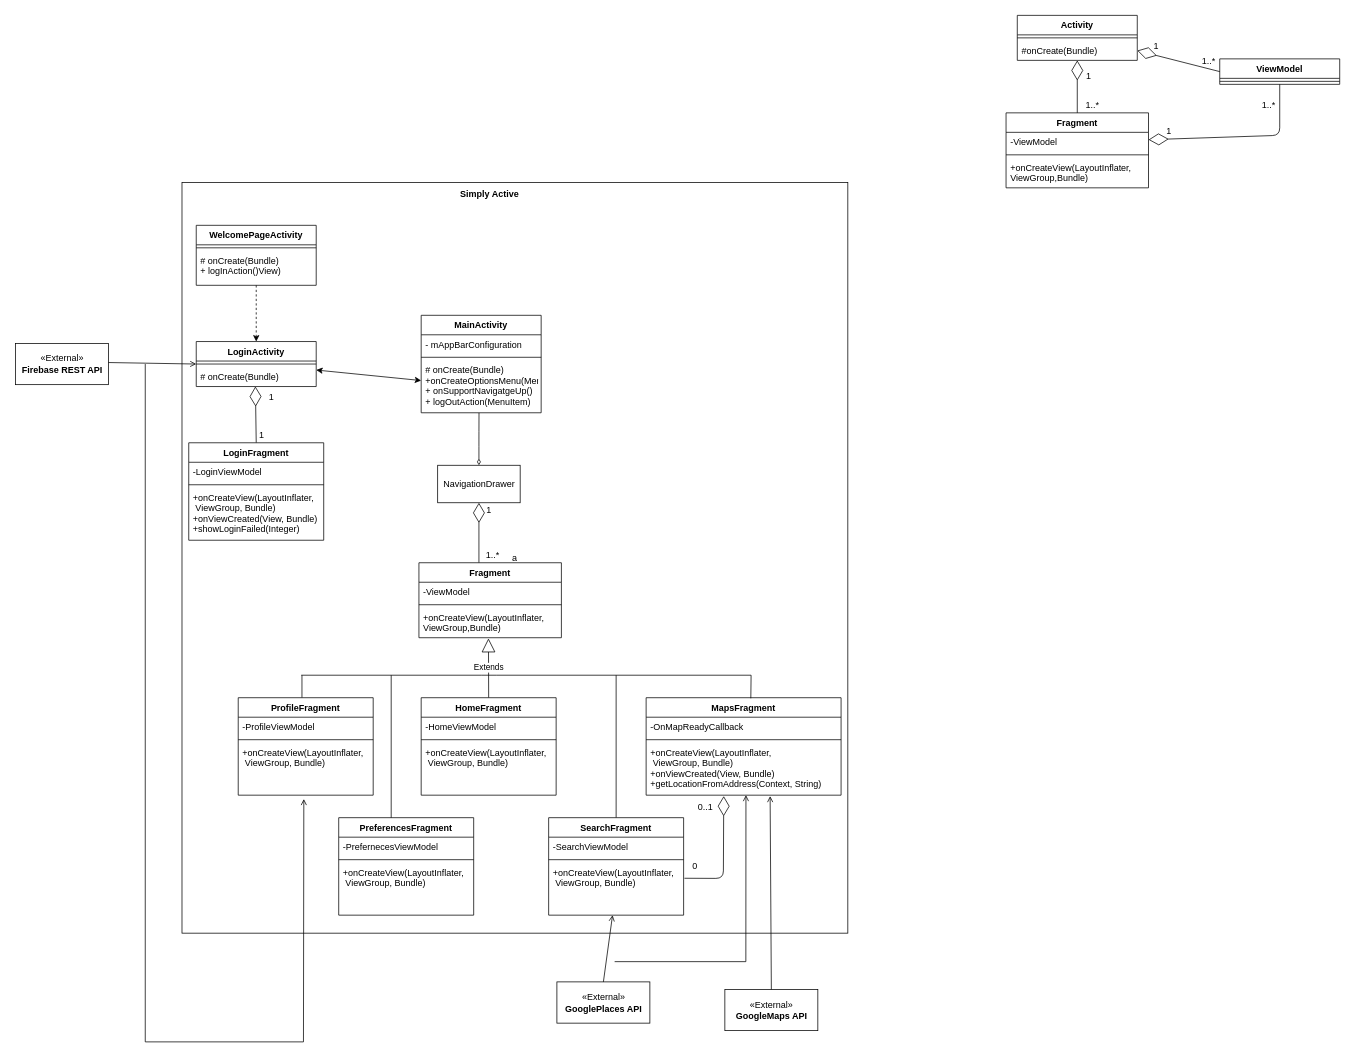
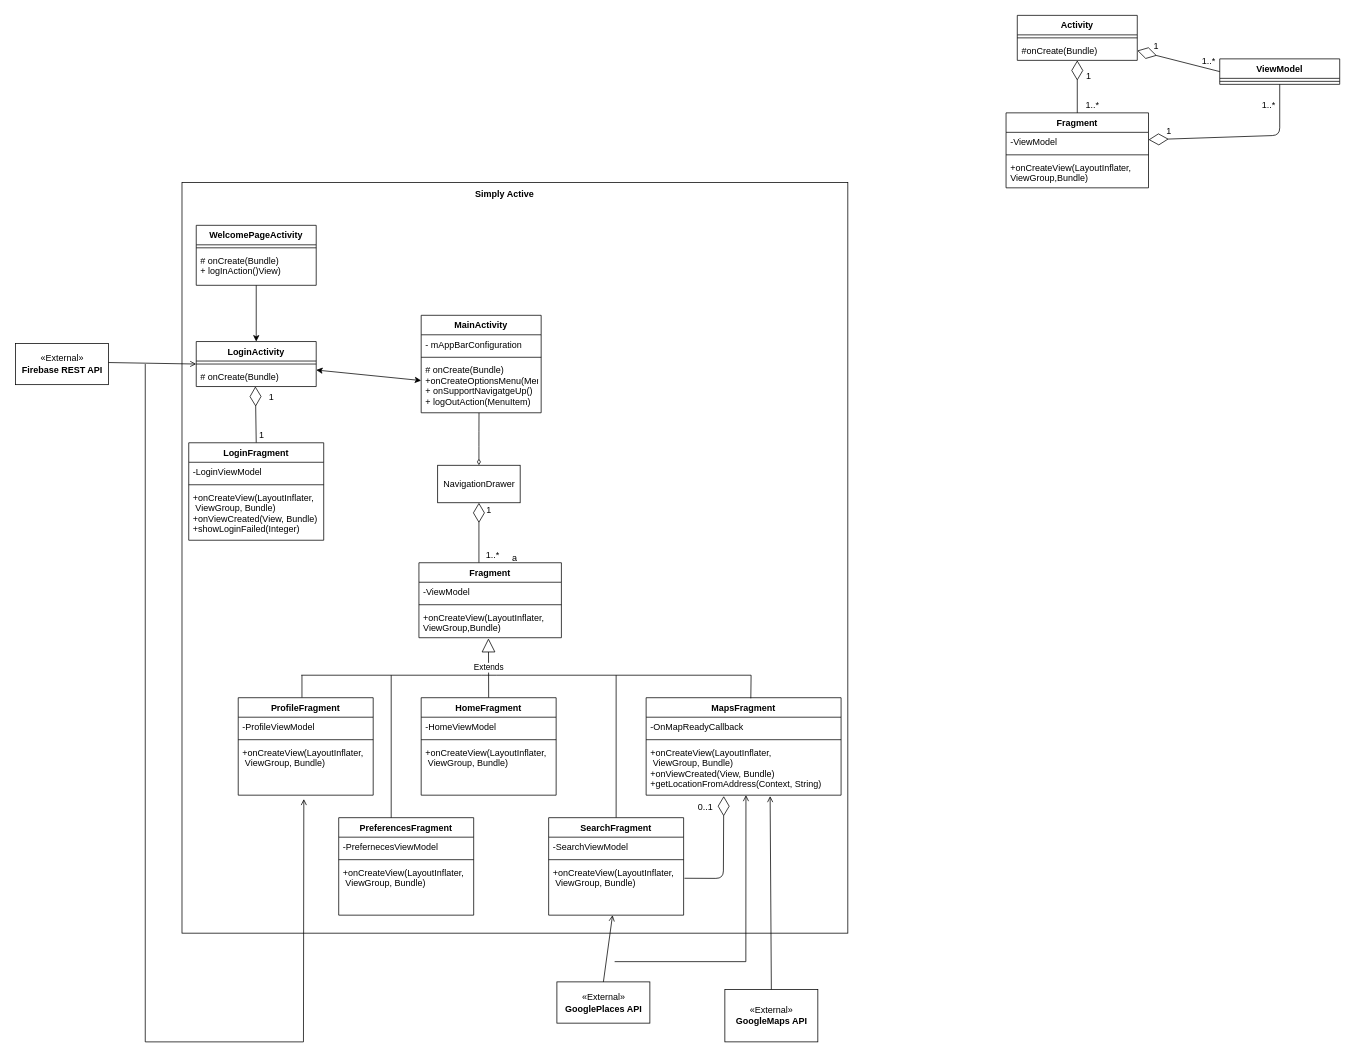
(489, 195) -> (504, 195)
(256, 312) -> (256, 312)
(695, 867) -> none
(771, 1010) -> (771, 1016)
